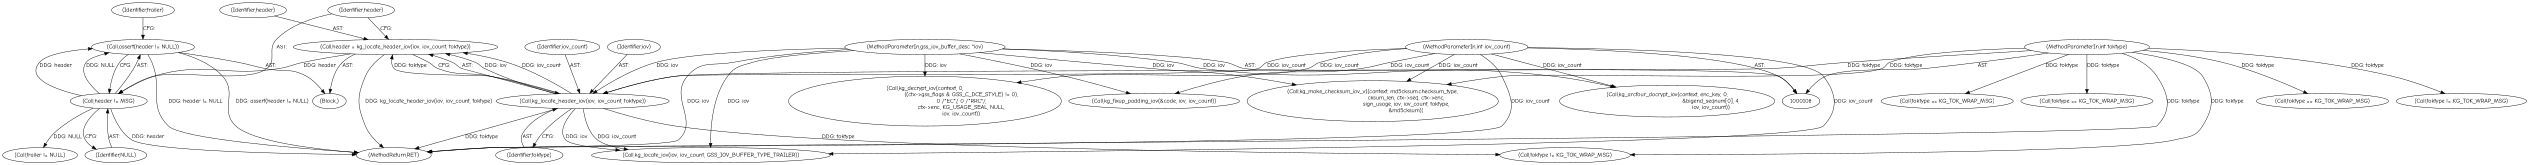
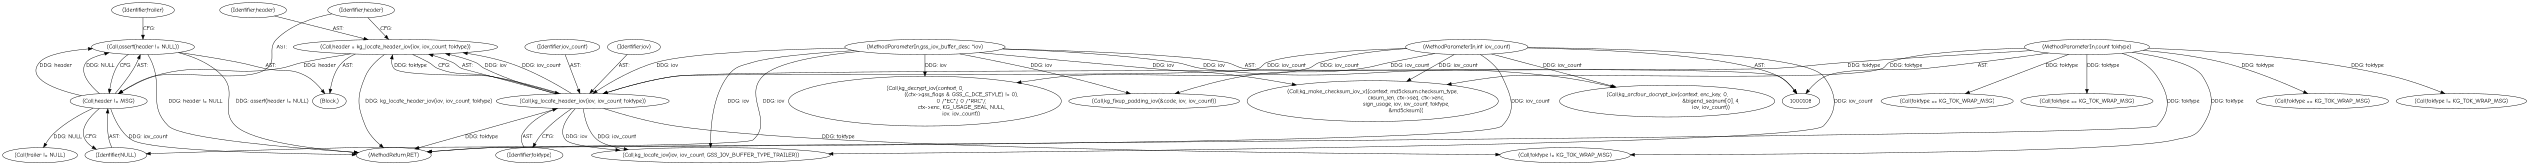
(2087, 47) -> (2087, 47)
(148, 137) -> (148, 137)
(672, 141) -> (440, 147)
